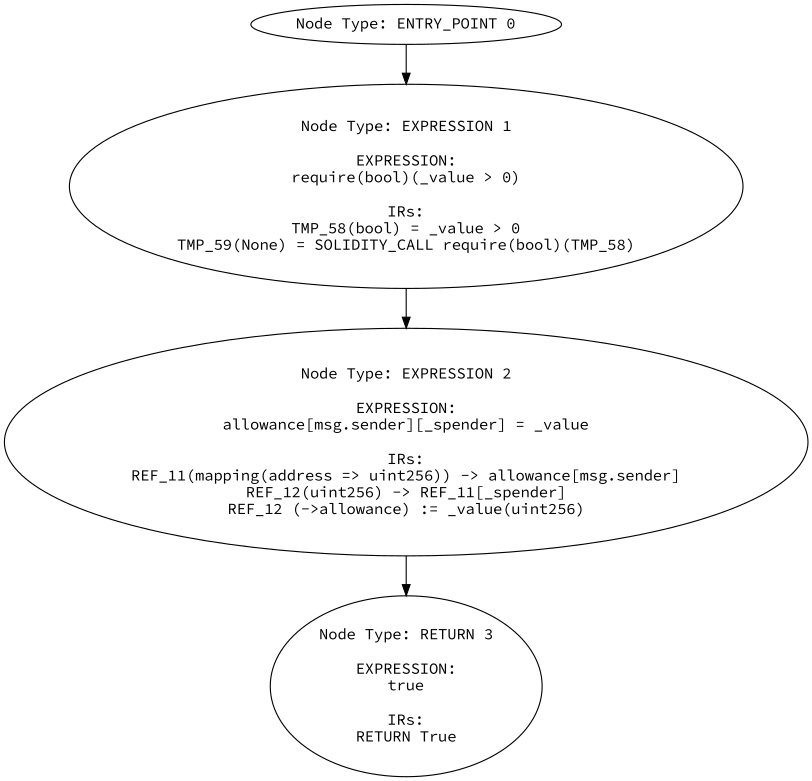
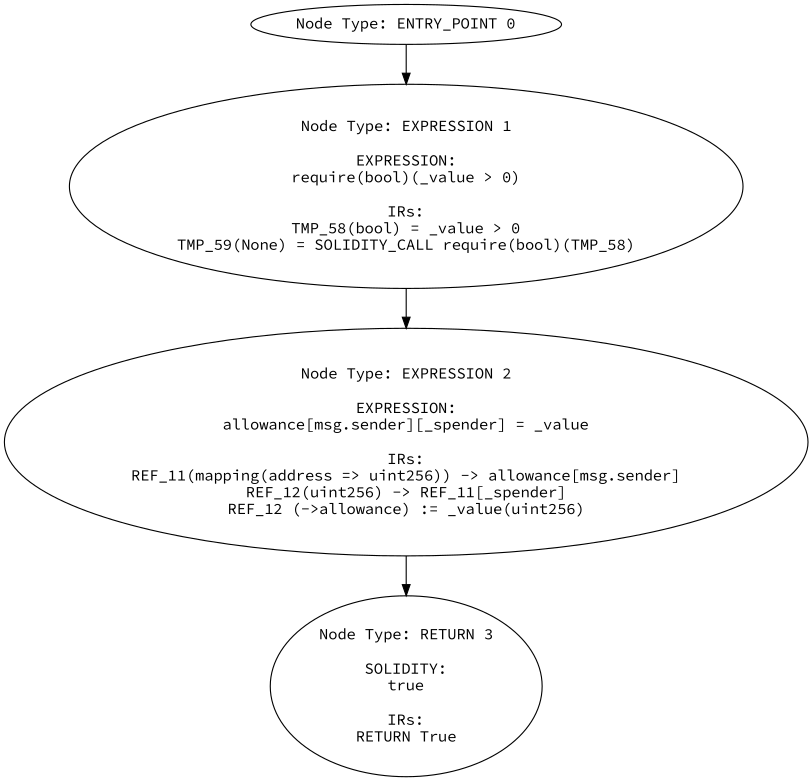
(406, 686) -> (406, 686)
